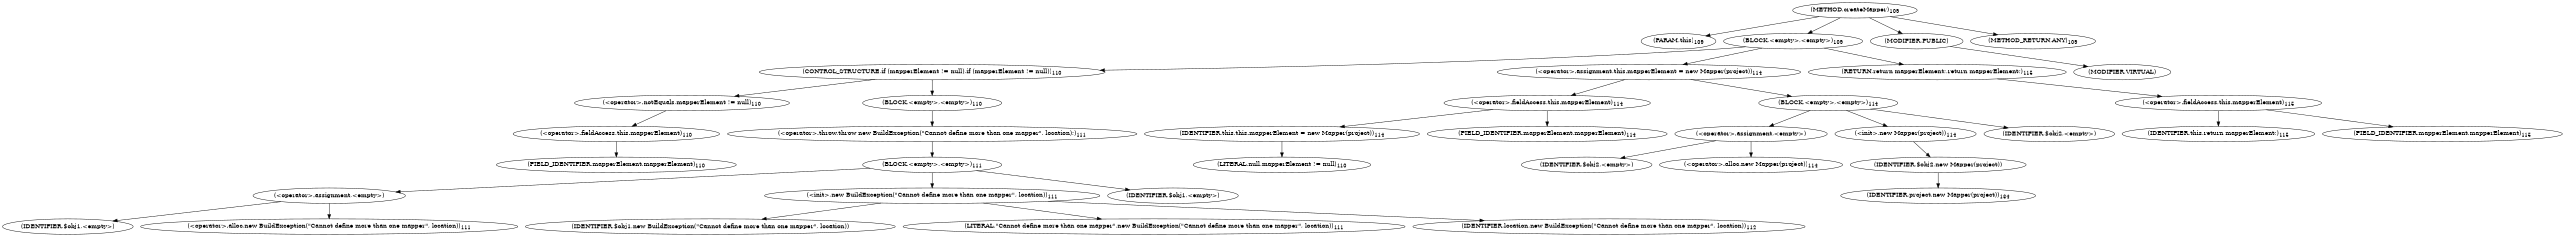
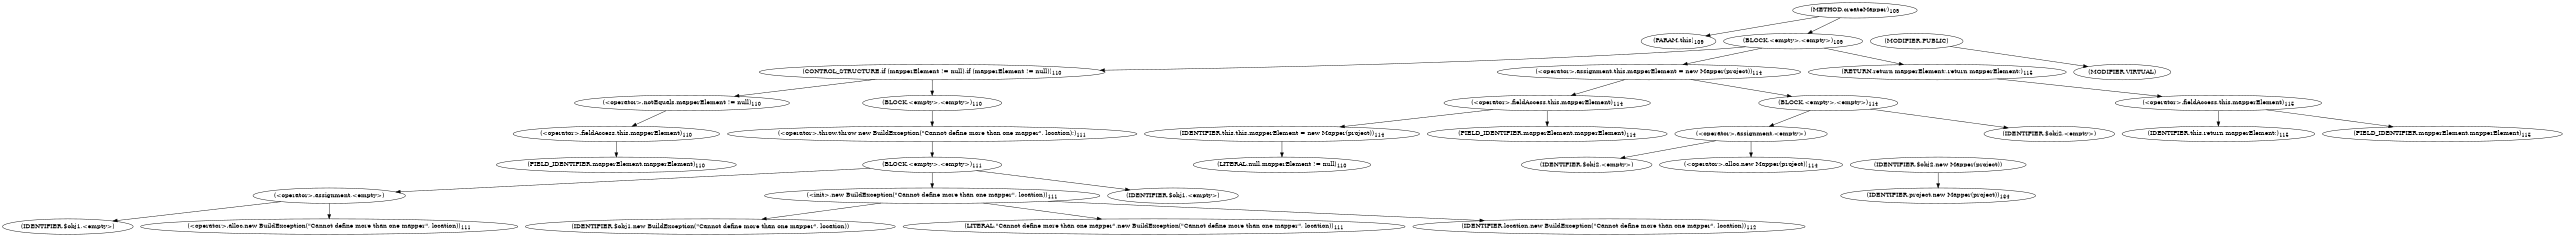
(1884, 25) -> none
(2033, 41) -> none
(1906, 134) -> none
